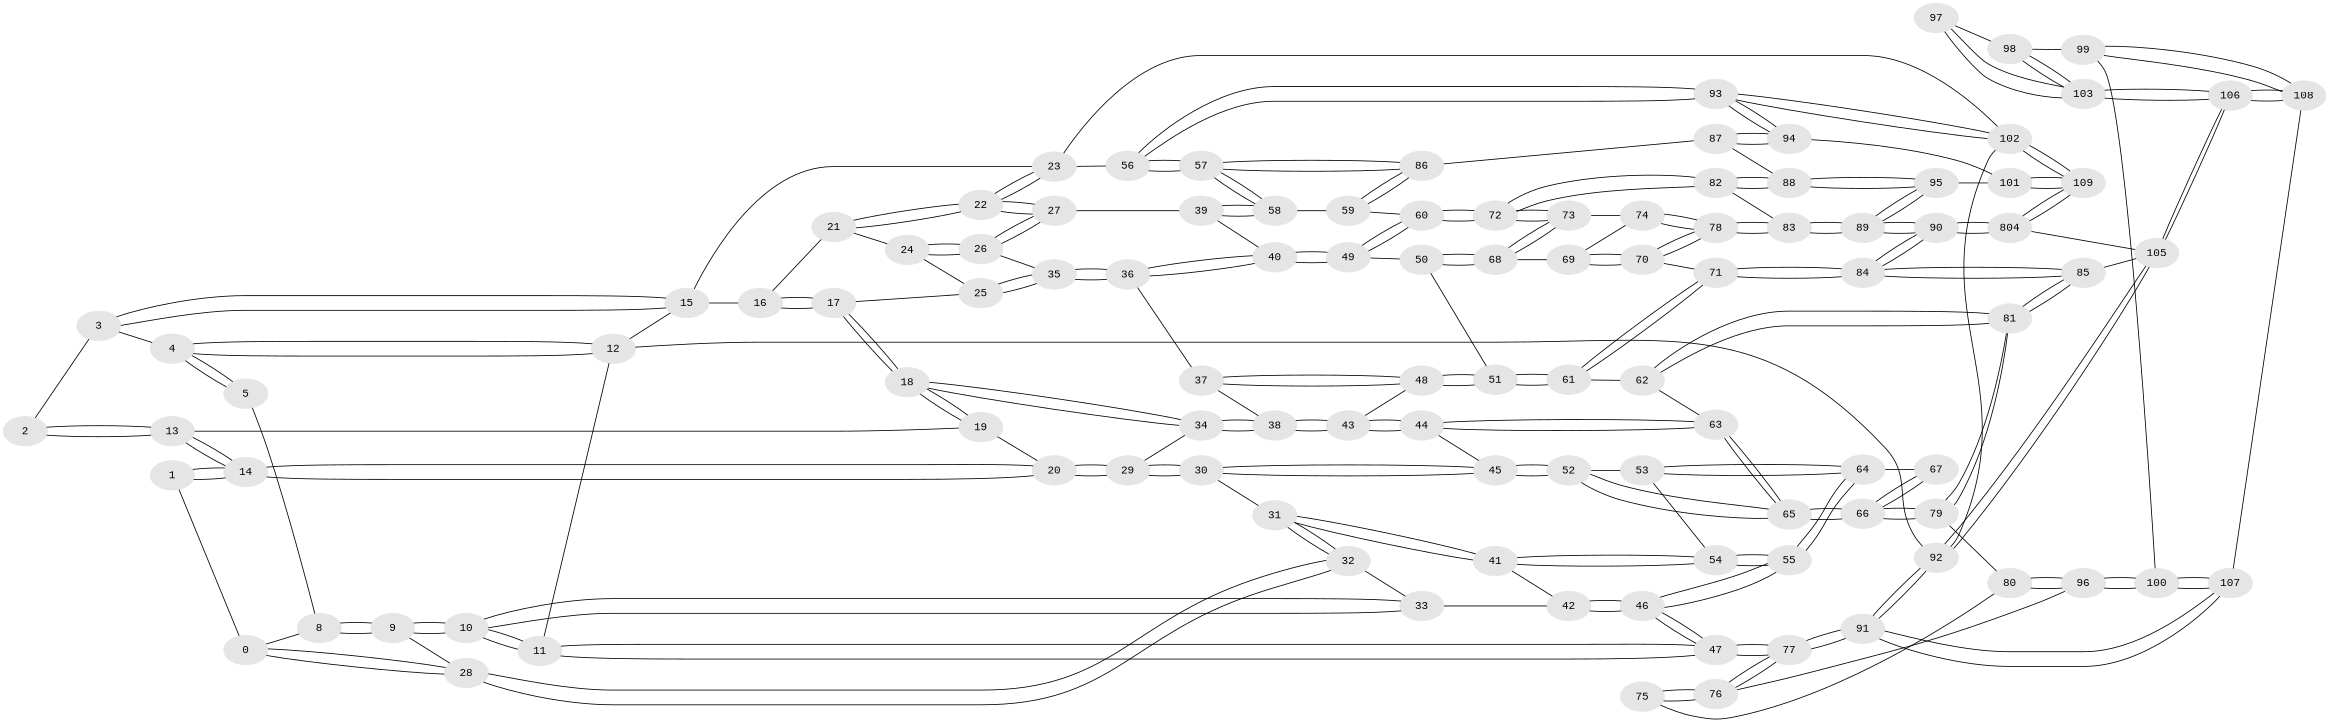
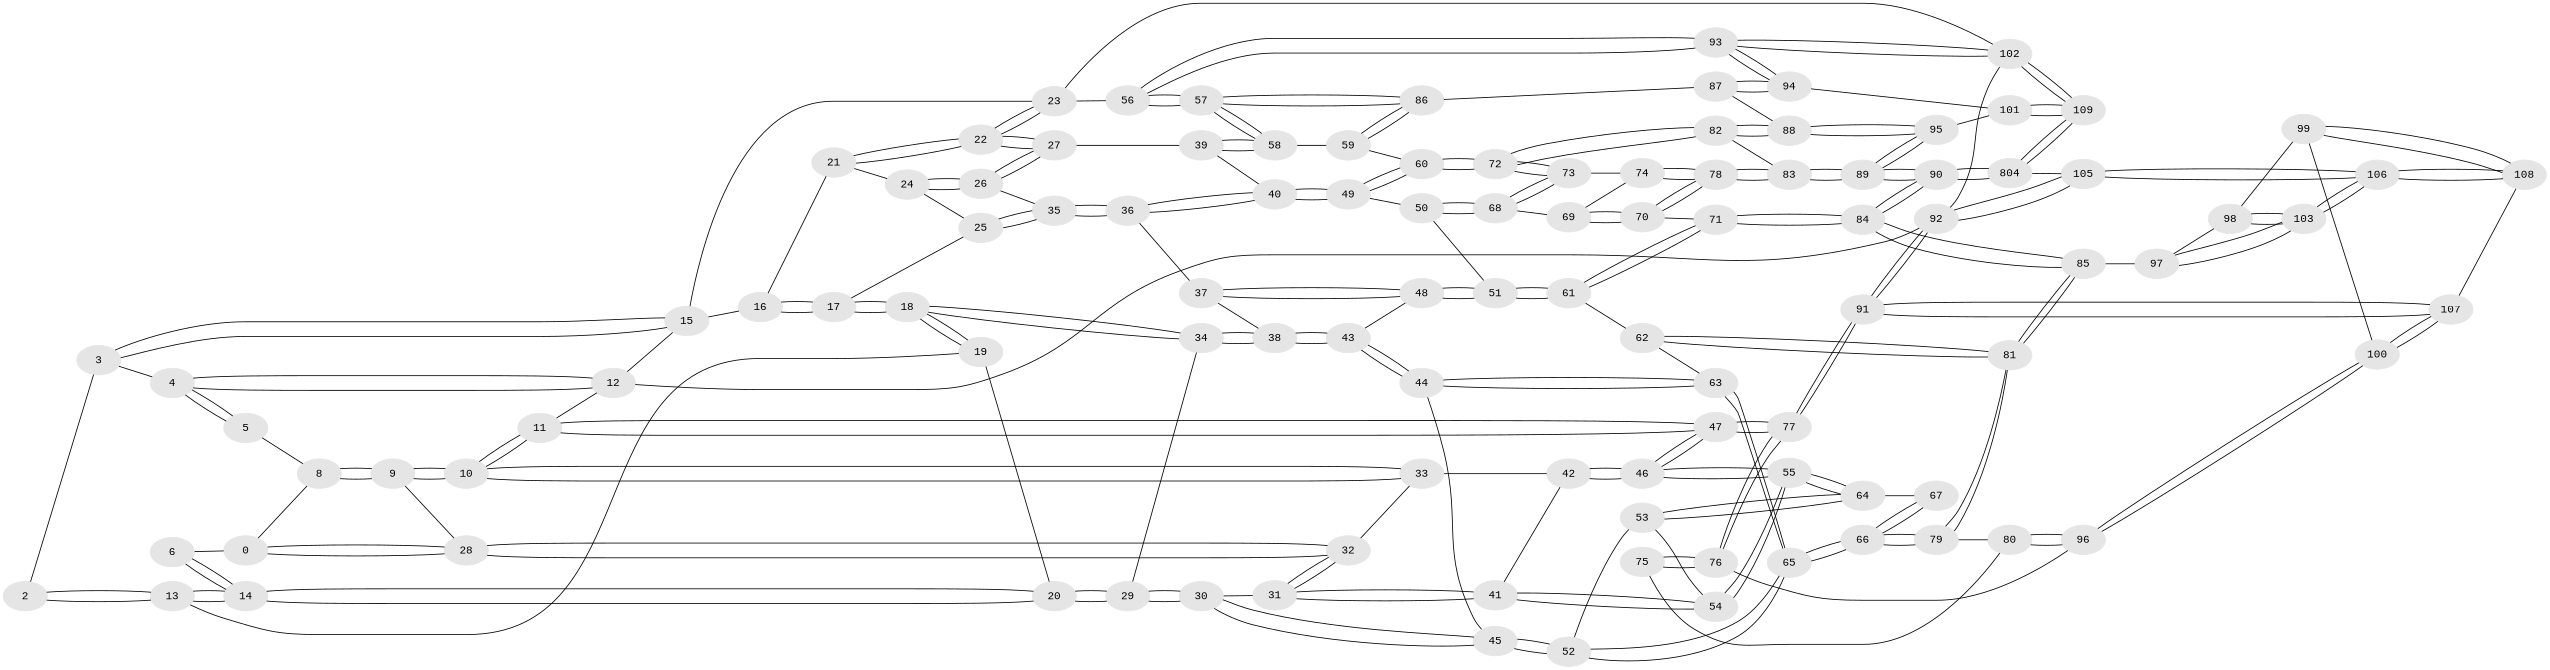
(2120, 263) -> (2120, 264)
(172, 475) -> (172, 552)
